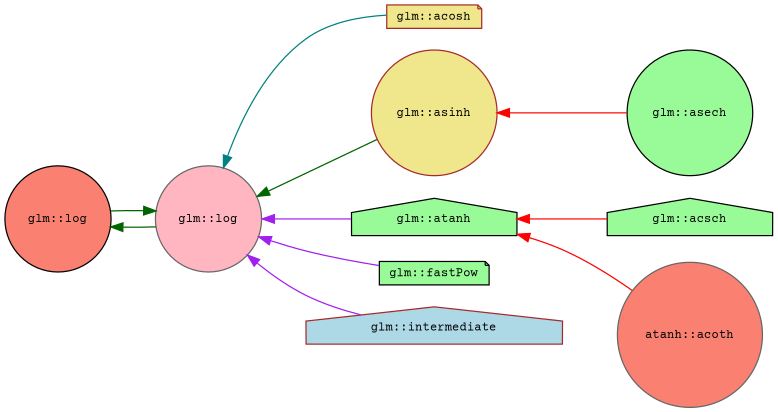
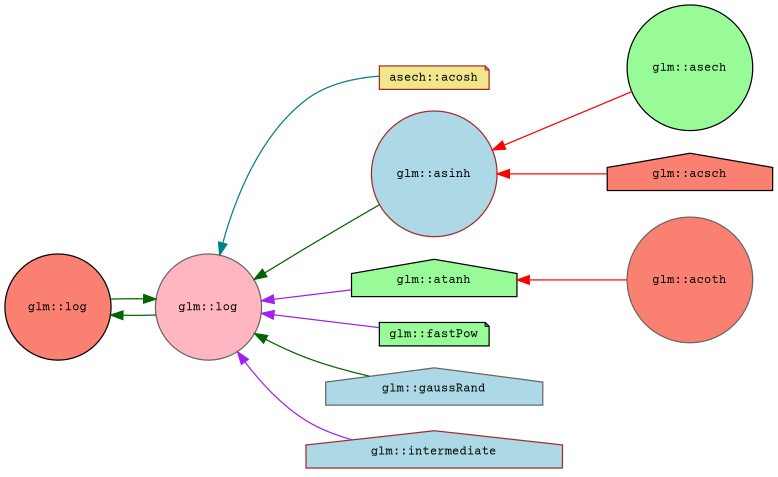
(434, 17) -> (434, 78)
(434, 113) -> (434, 174)
(568, 219) -> (558, 174)
(690, 219) -> (690, 174)
(690, 335) -> (690, 280)
none -> (434, 388)
